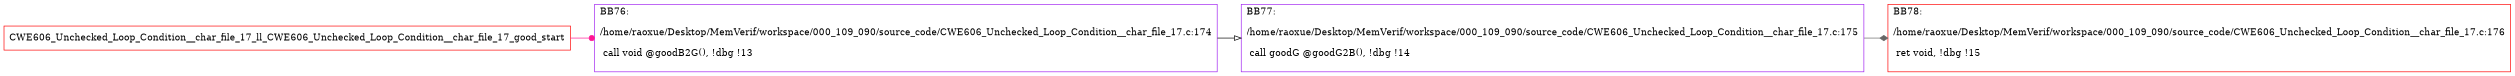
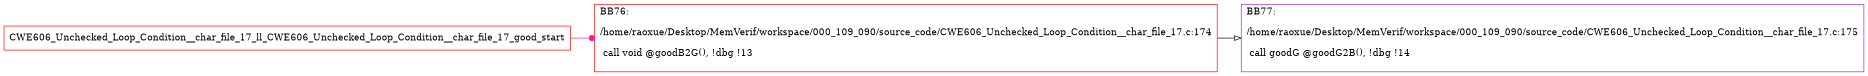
(906, 38) -> (906, 38)
(2199, 38) -> none
